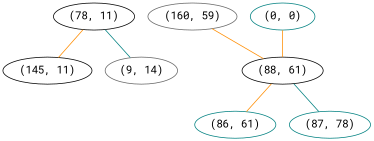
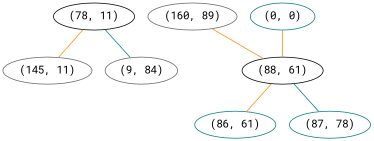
(192, 17) -> (192, 17)
(47, 71) -> (47, 71)
(141, 71) -> (141, 71)
